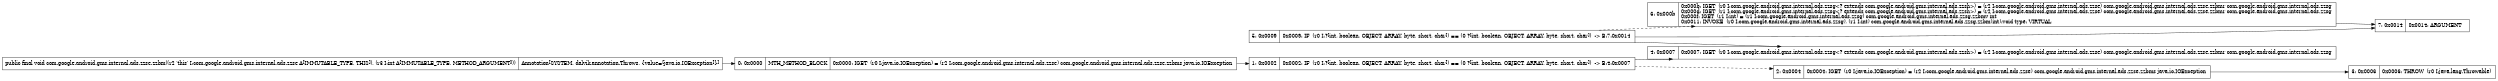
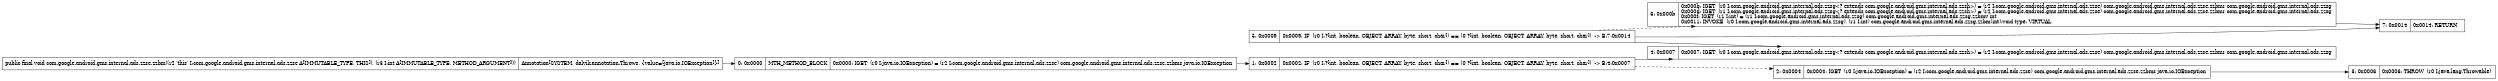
(2437, 25) -> (2437, 25)
